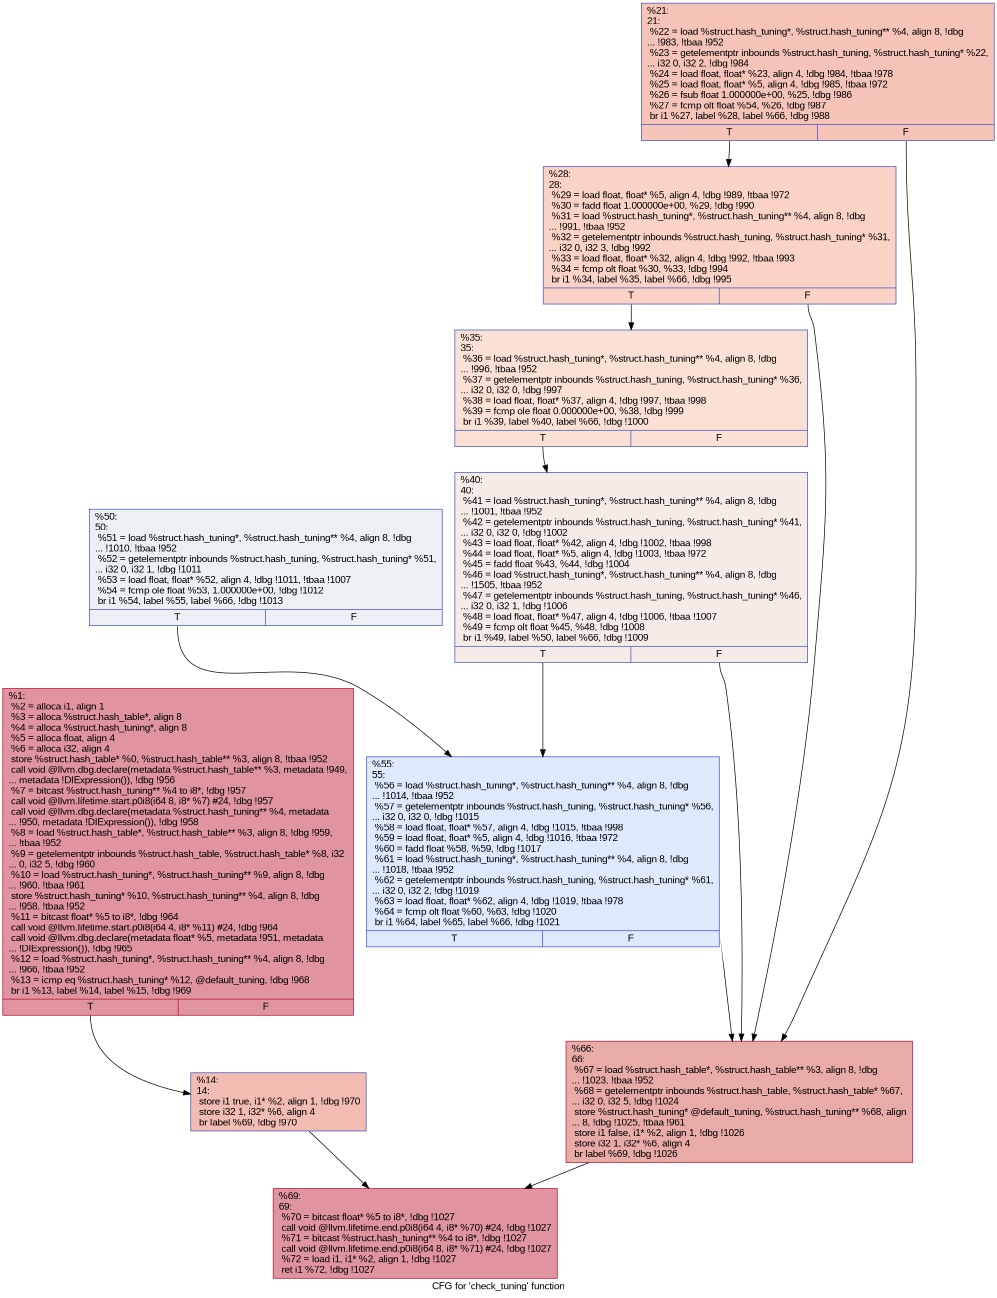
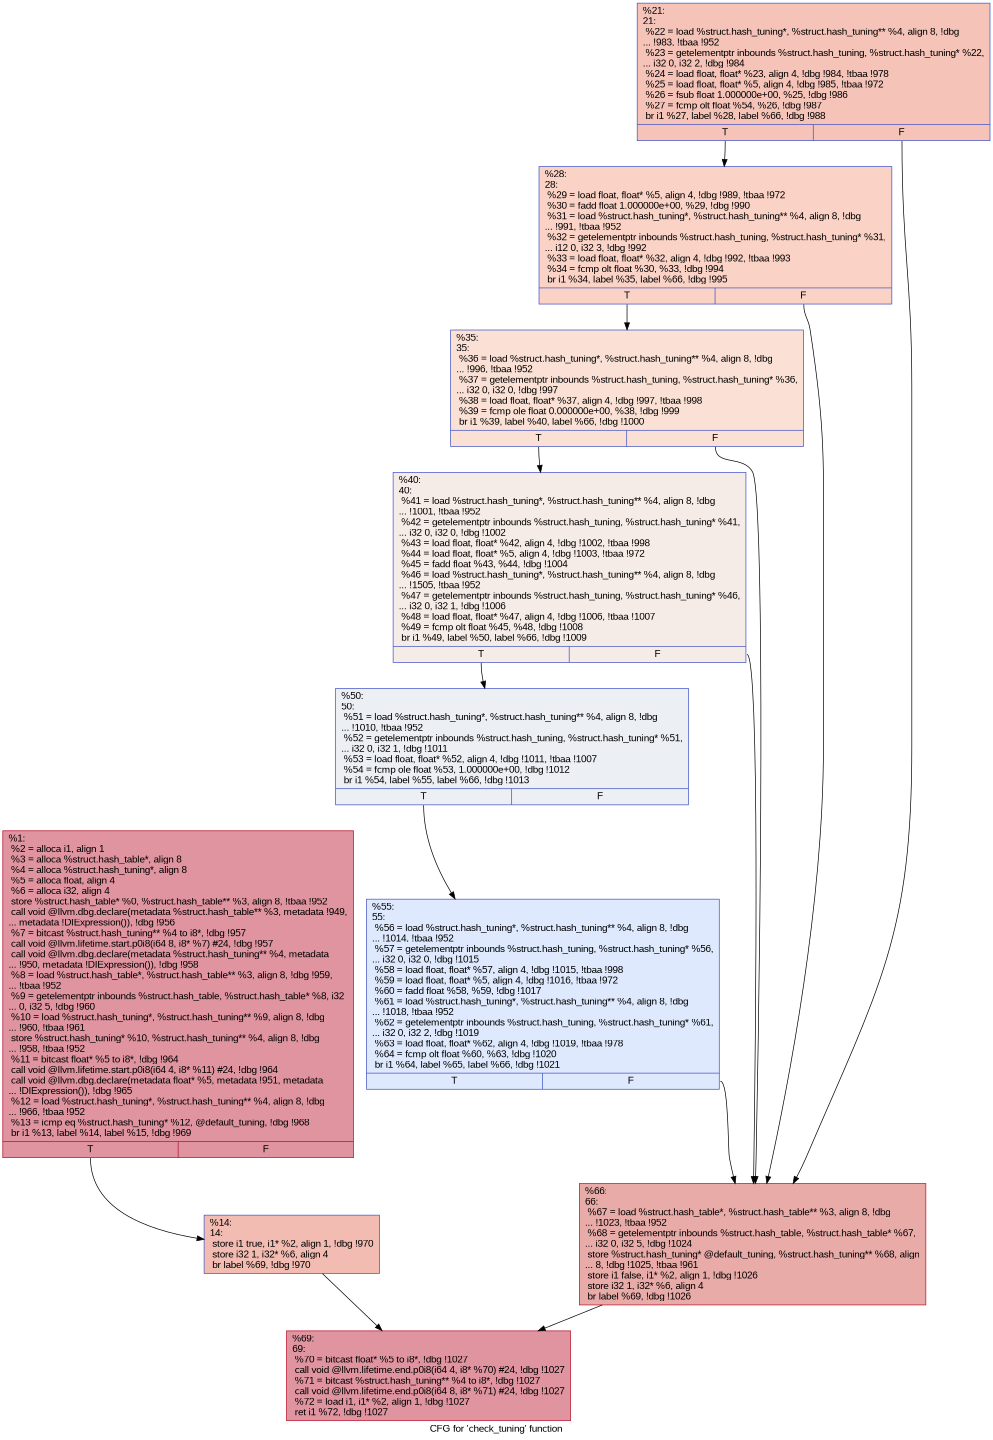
(600, 248) -> (595, 248)
(543, 706) -> (482, 672)
none -> (761, 800)
